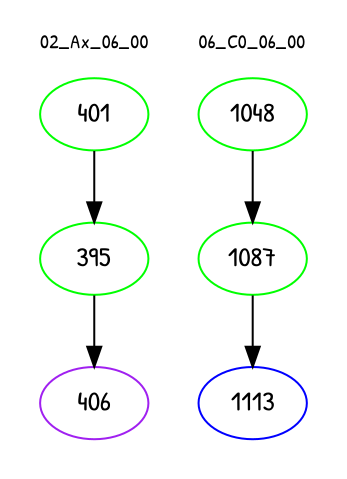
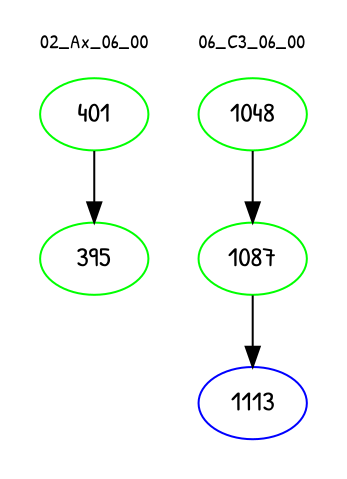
(253, 43) -> (253, 43)
(94, 403) -> none
